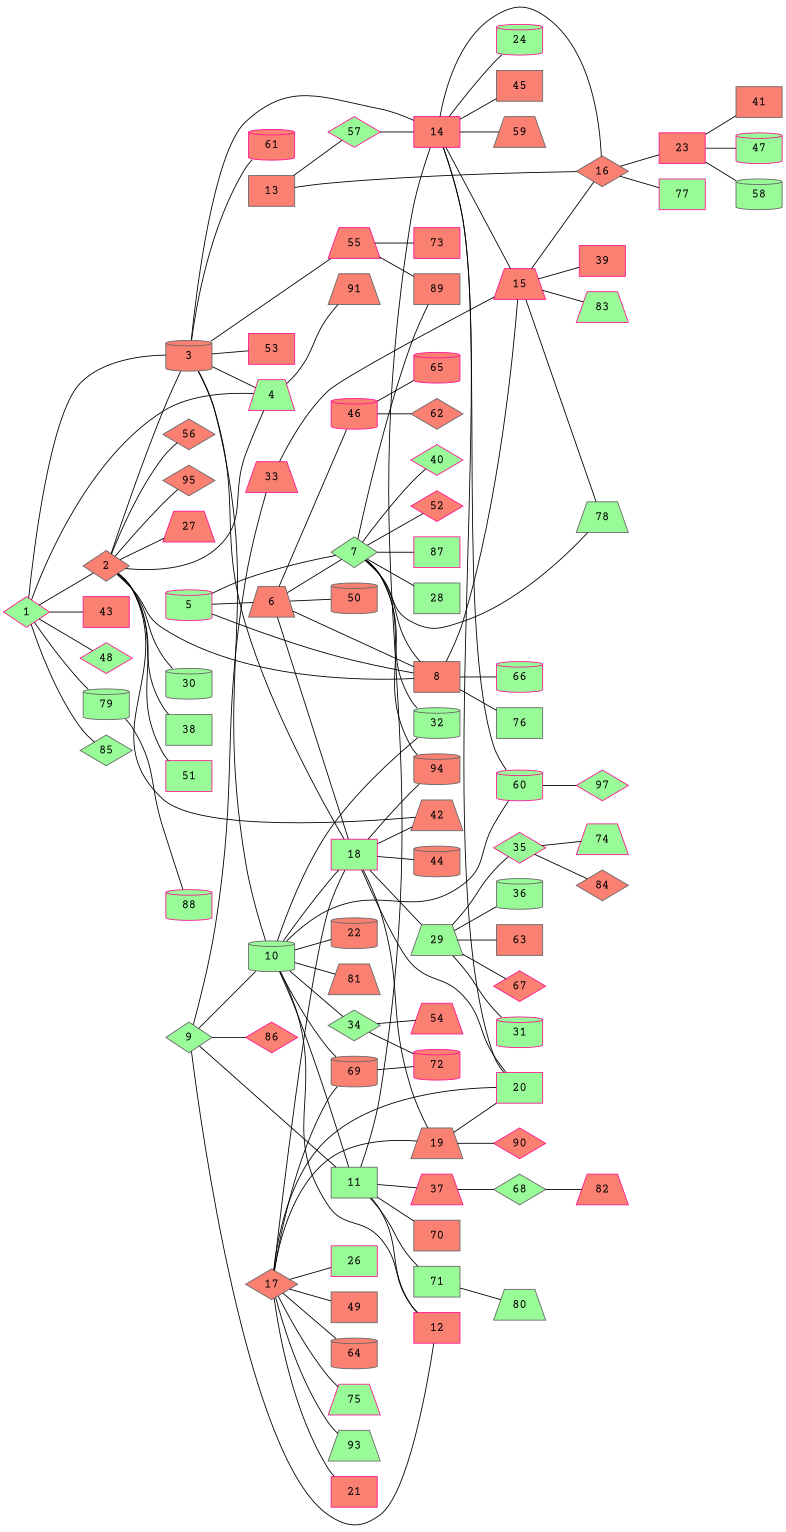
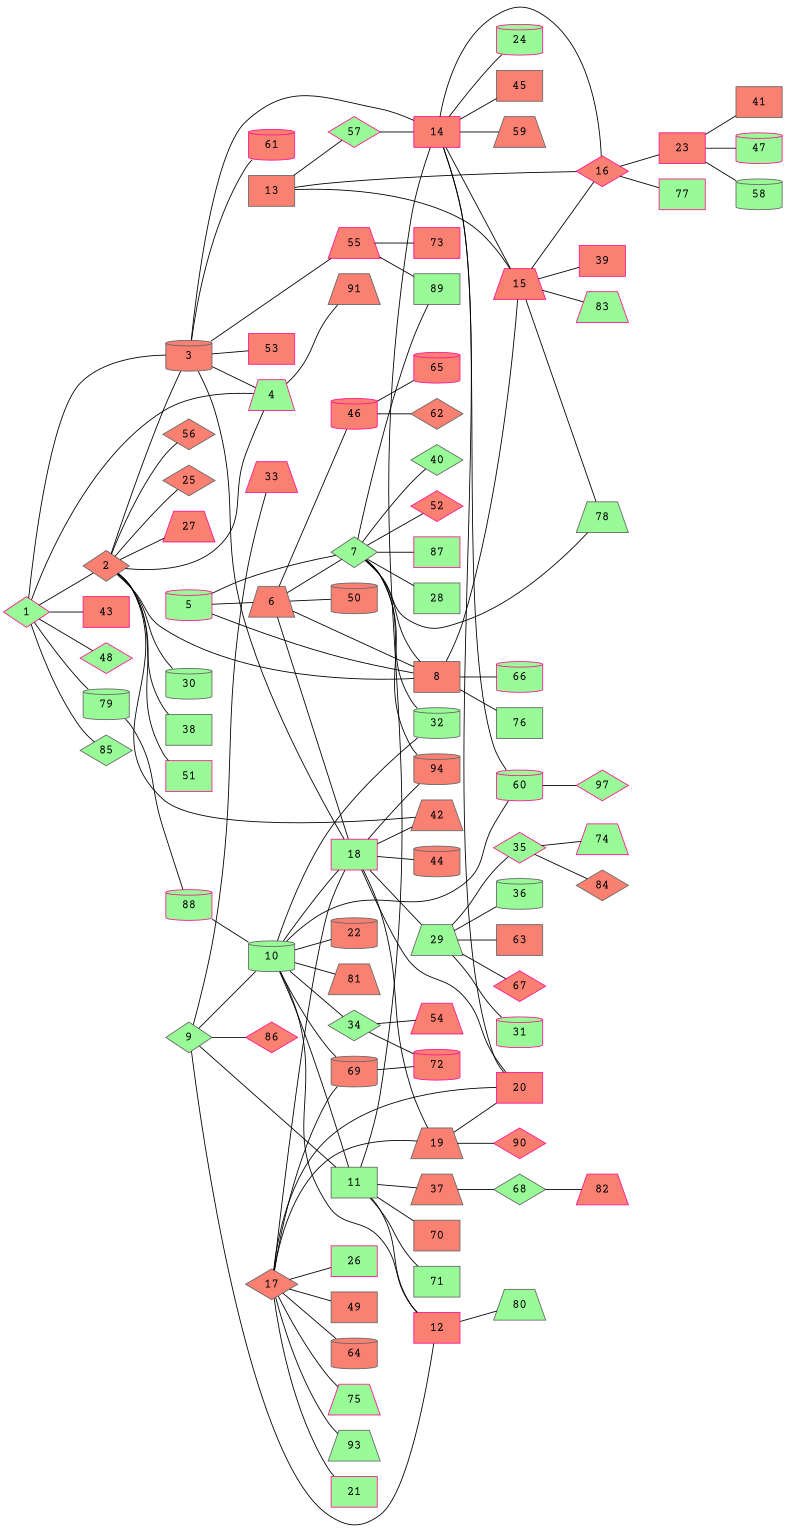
(602, 171) -> (602, 171)
(437, 289) -> (437, 289)
(373, 363) -> (408, 200)
(437, 460) -> (437, 460)
(189, 480) -> (189, 480)
(236, 770) -> (230, 931)
(520, 1088) -> (520, 1088)
(437, 1189) -> (437, 1189)
(480, 1294) -> (479, 1316)
(354, 1492) -> (354, 1492)
